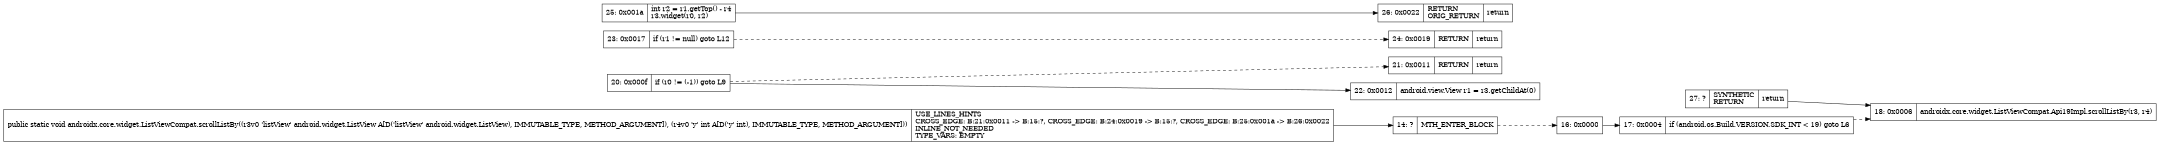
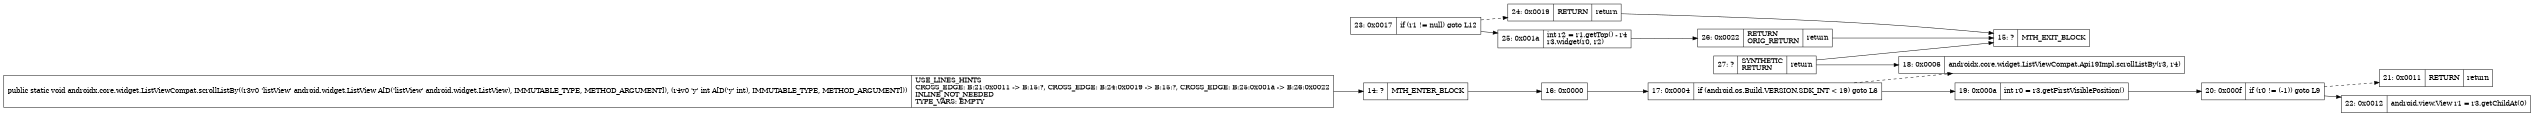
none -> (1487, 32)
none -> (2042, 38)
none -> (2042, 91)
(1525, 125) -> (1502, 91)
